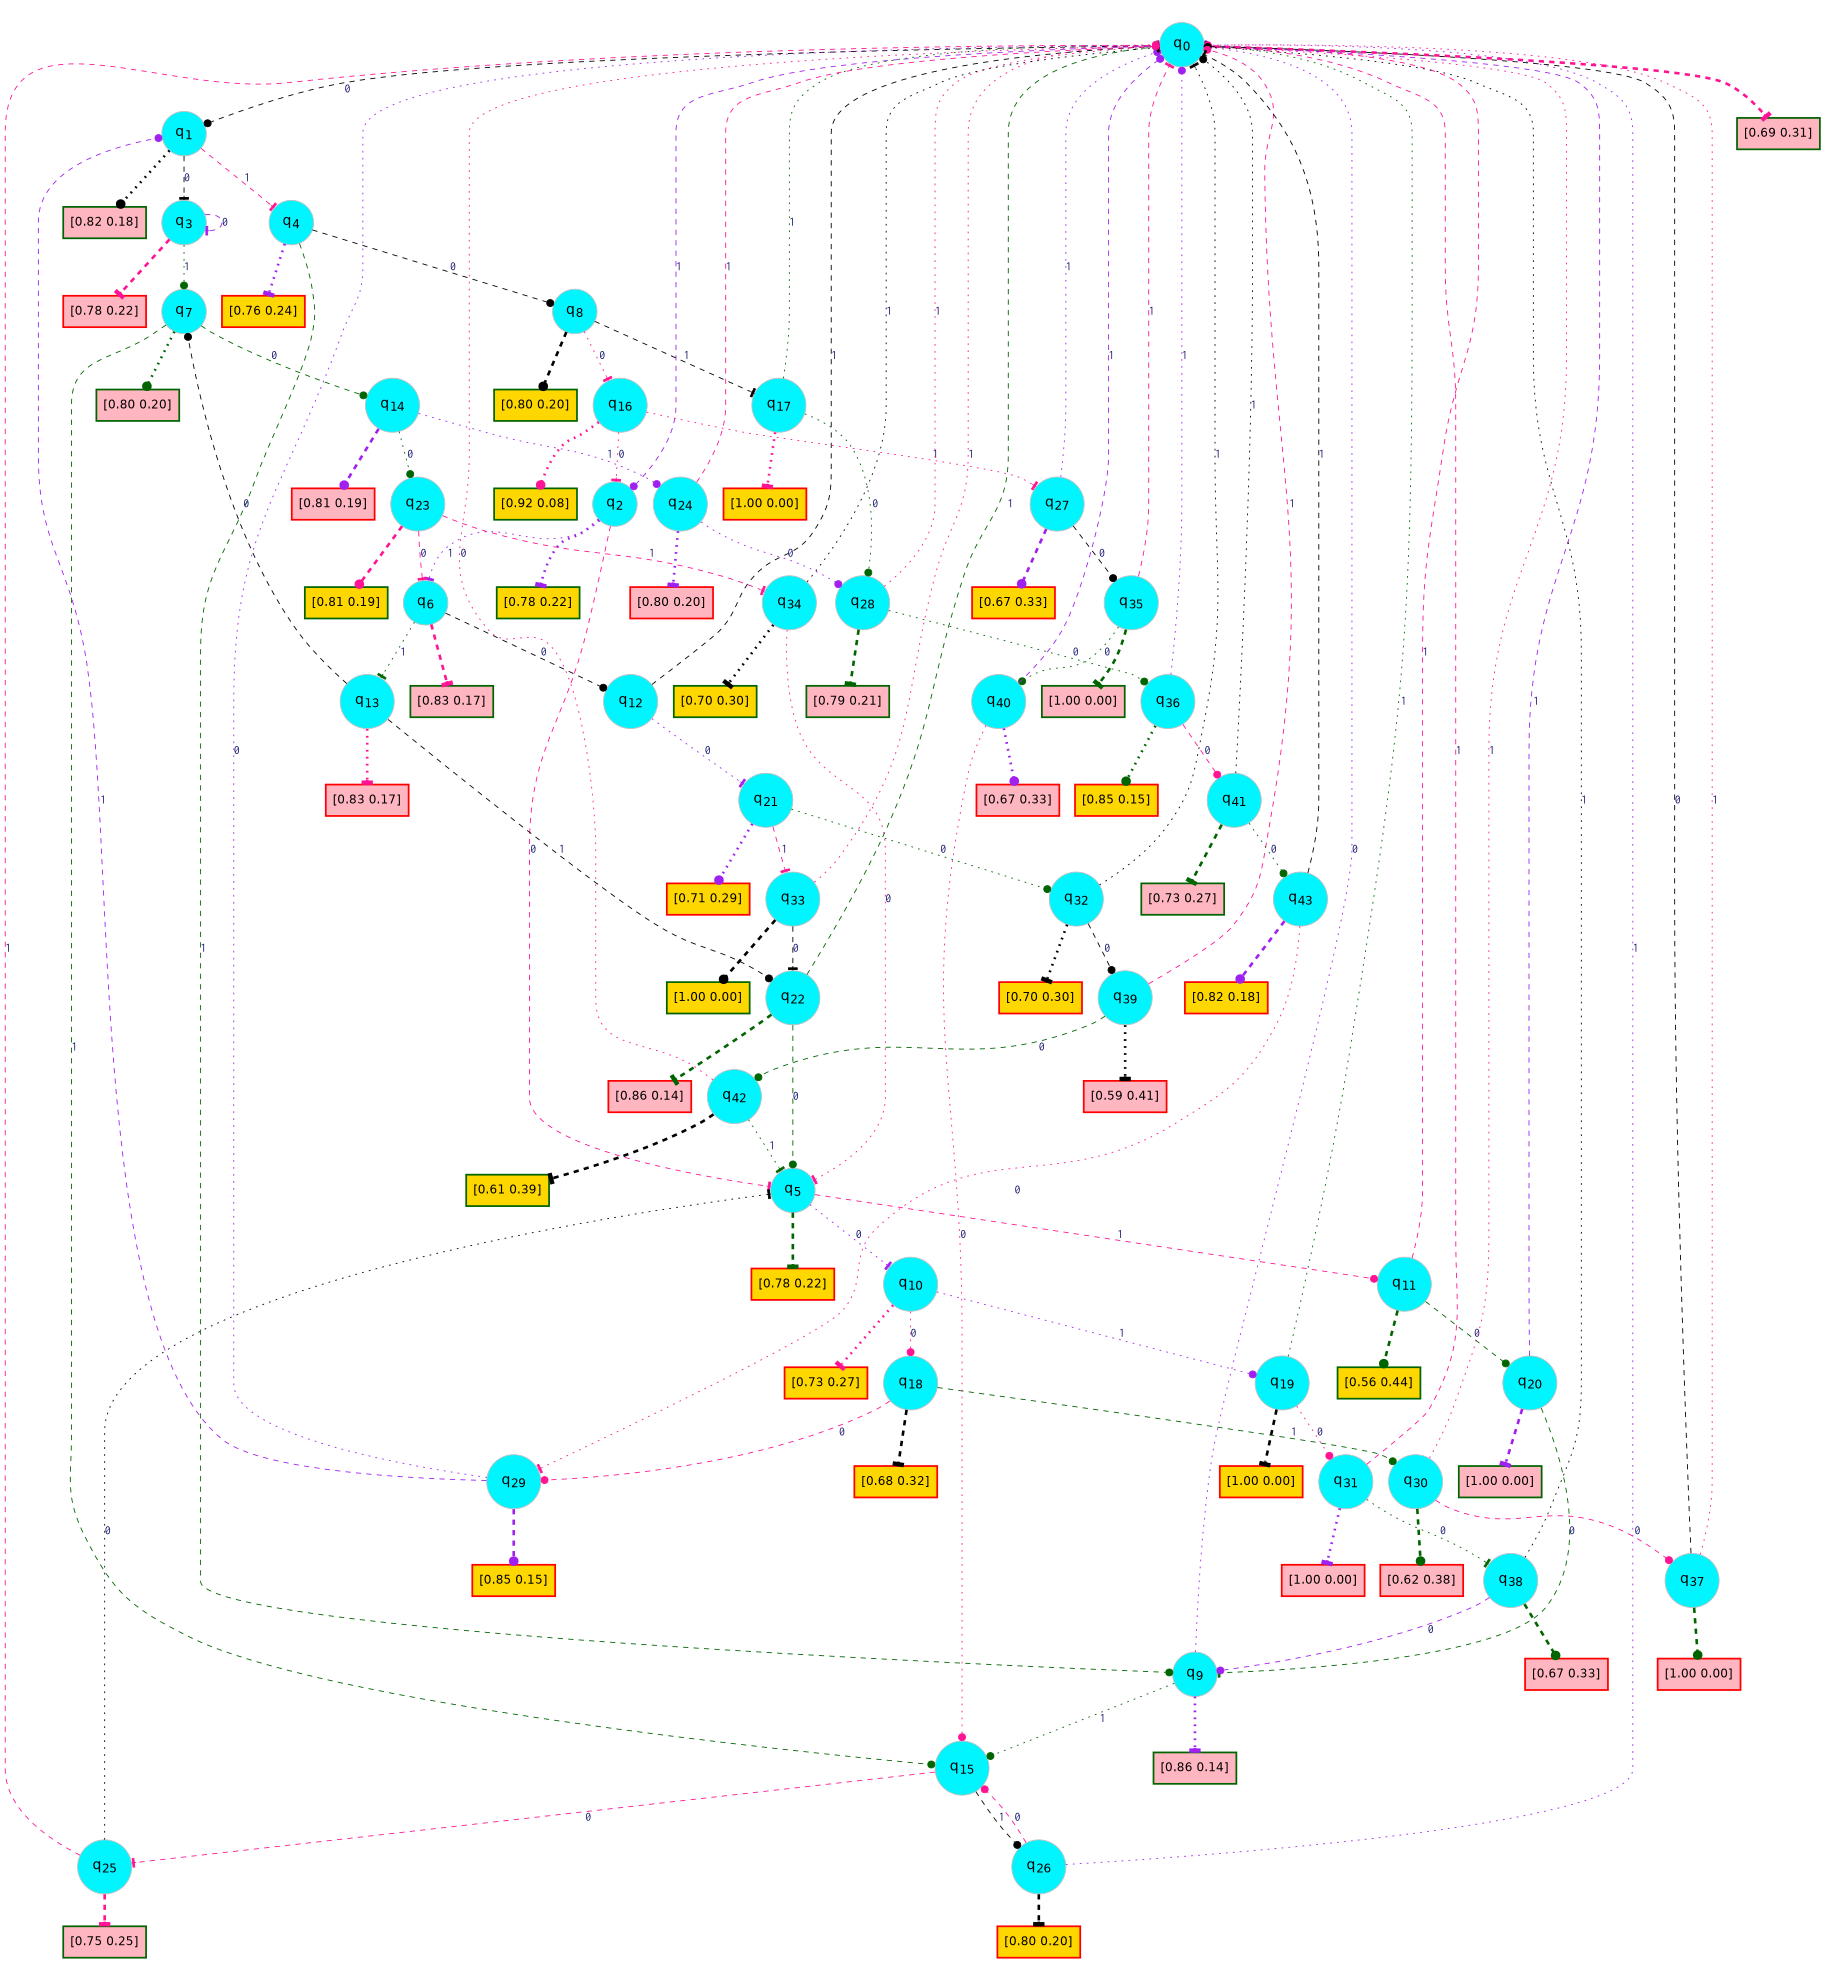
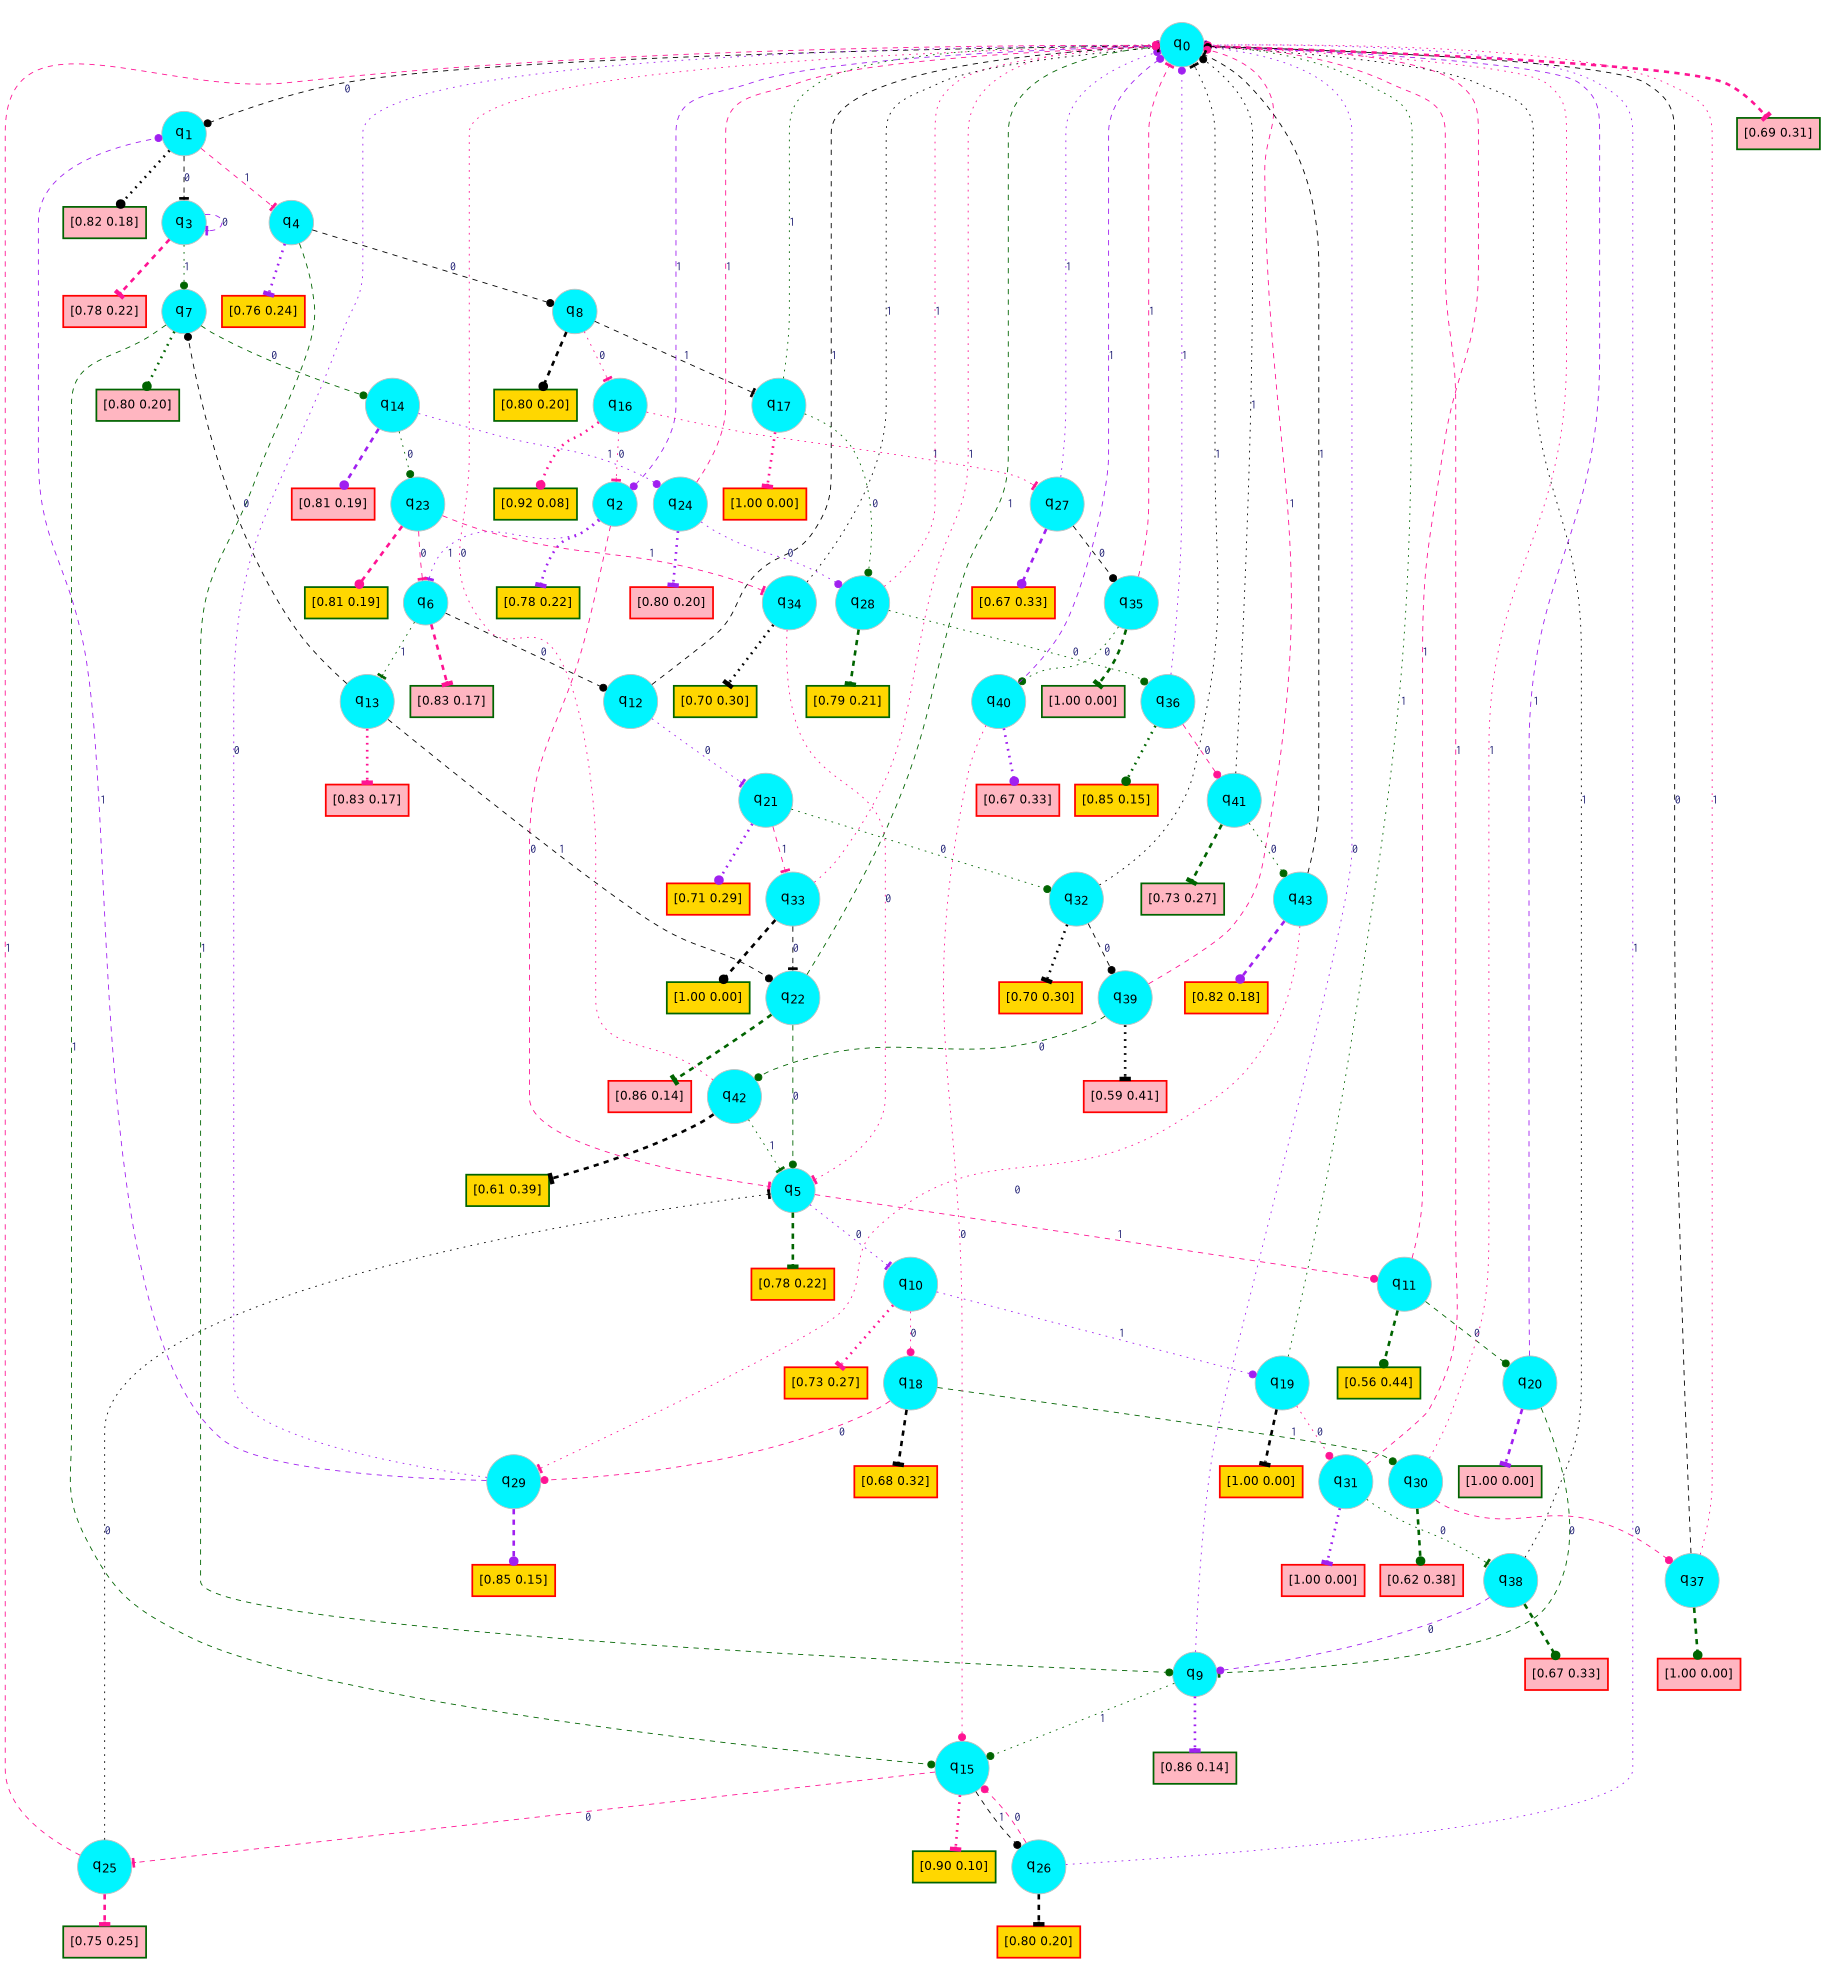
(848, 702) -> (848, 702)
none -> (954, 1867)
